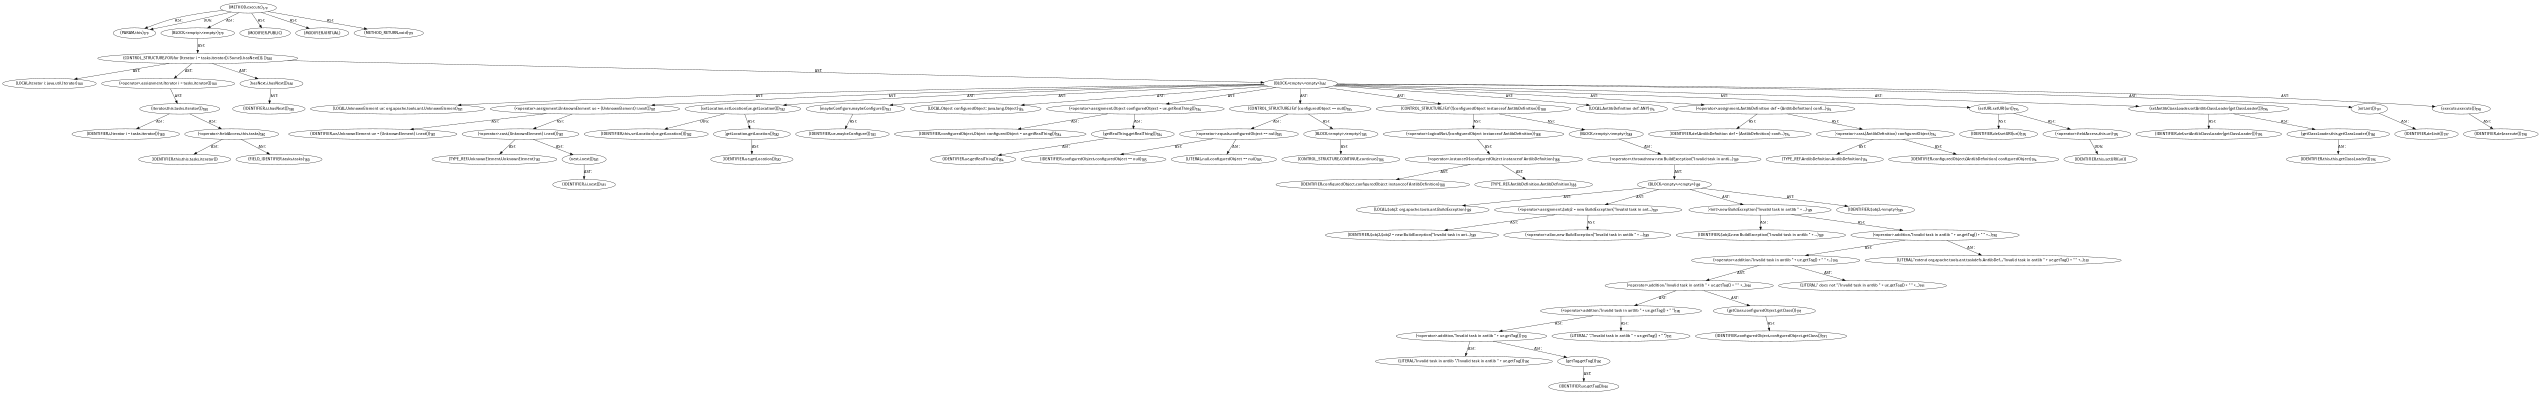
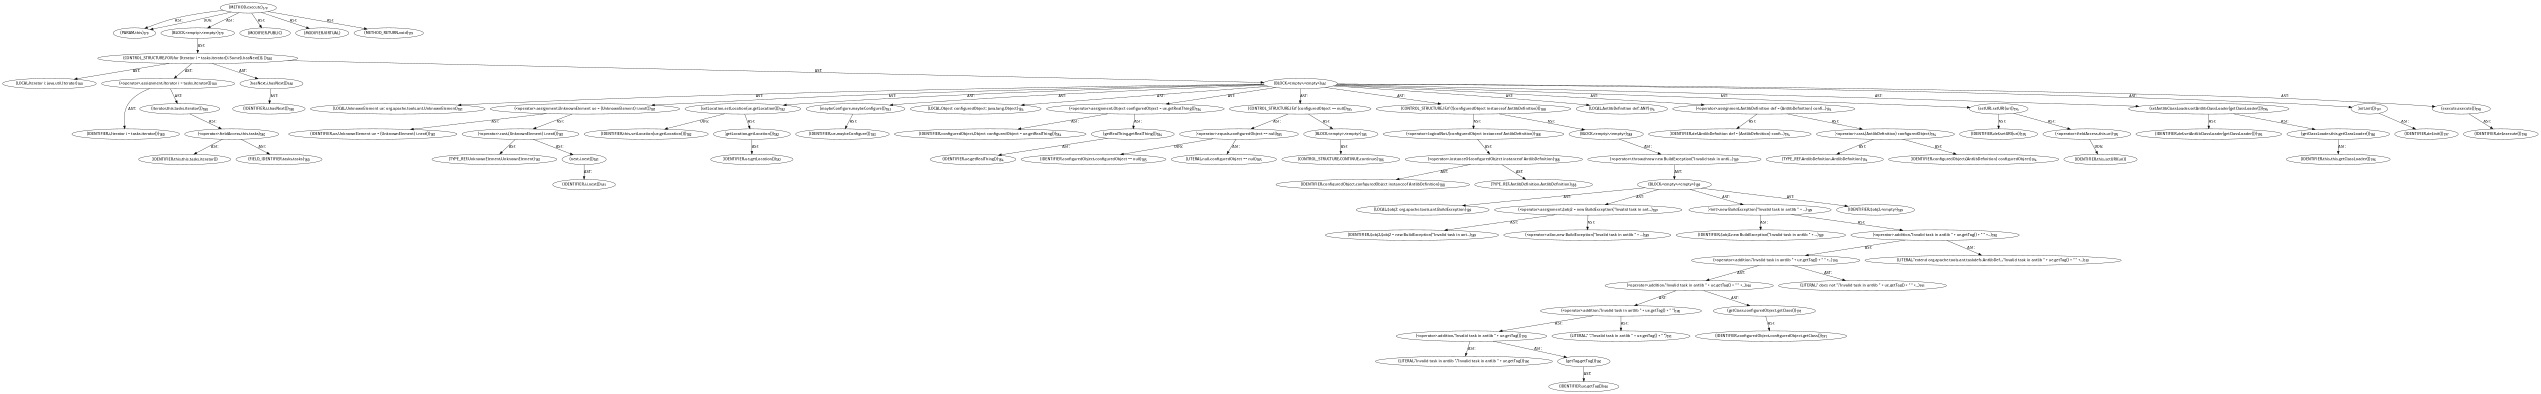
(154, 121) -> (129, 102)
(1179, 147) -> (1179, 147)
